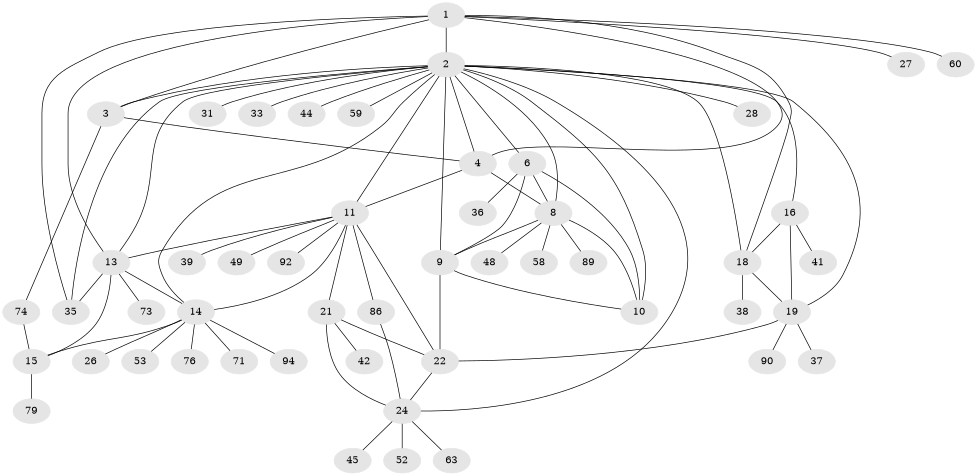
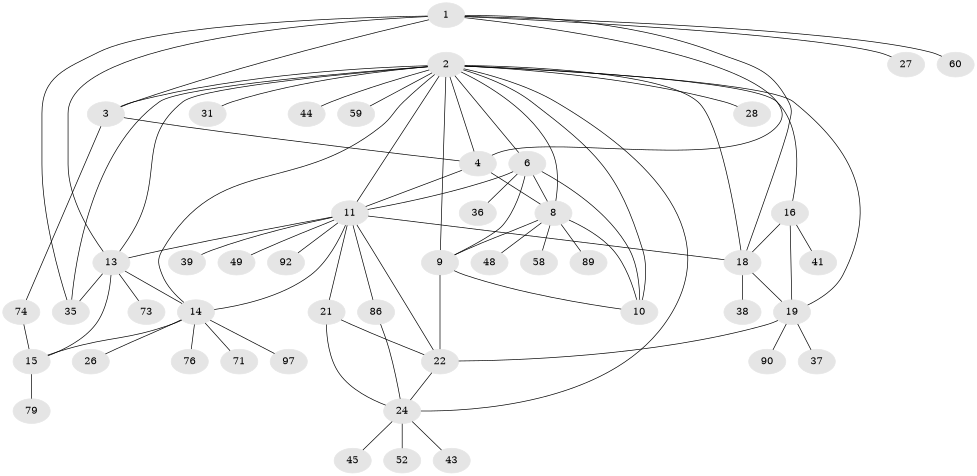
(446, 40) -> none
(257, 114) -> none
none -> (438, 195)
none -> (537, 237)
(140, 362) -> none
(289, 362) -> (289, 362)
(364, 362) -> none
(452, 461) -> (452, 461)
